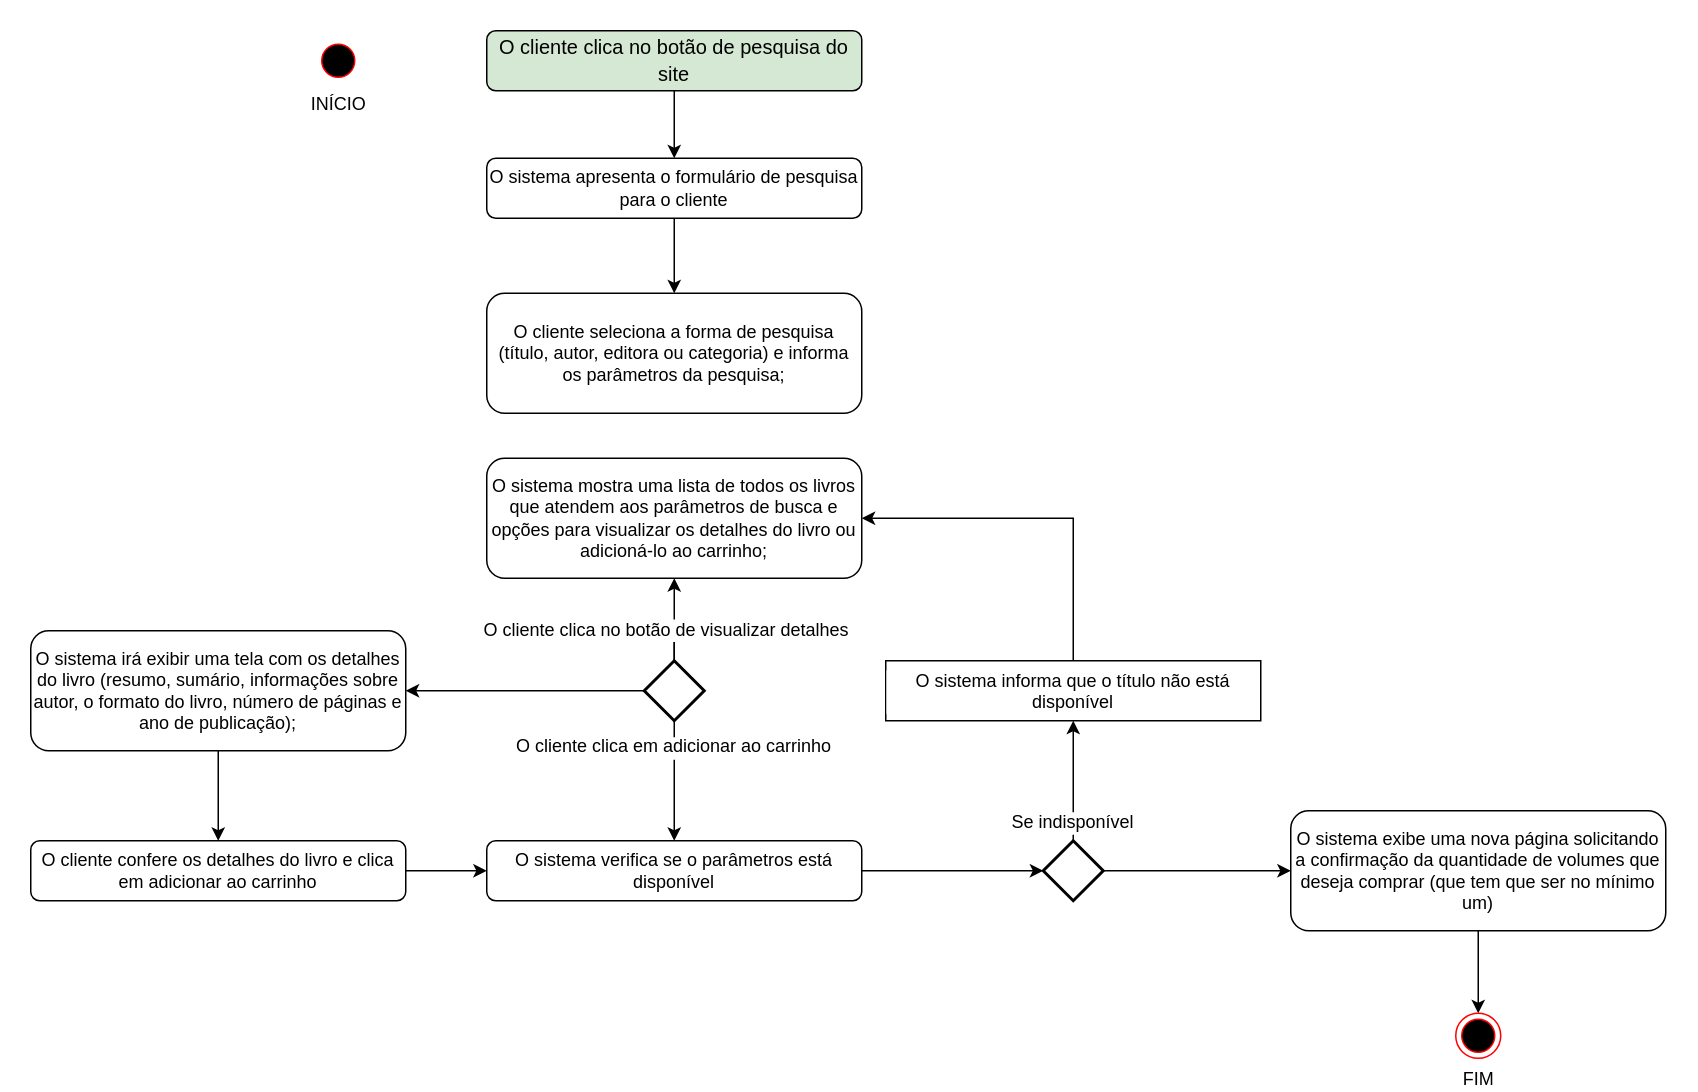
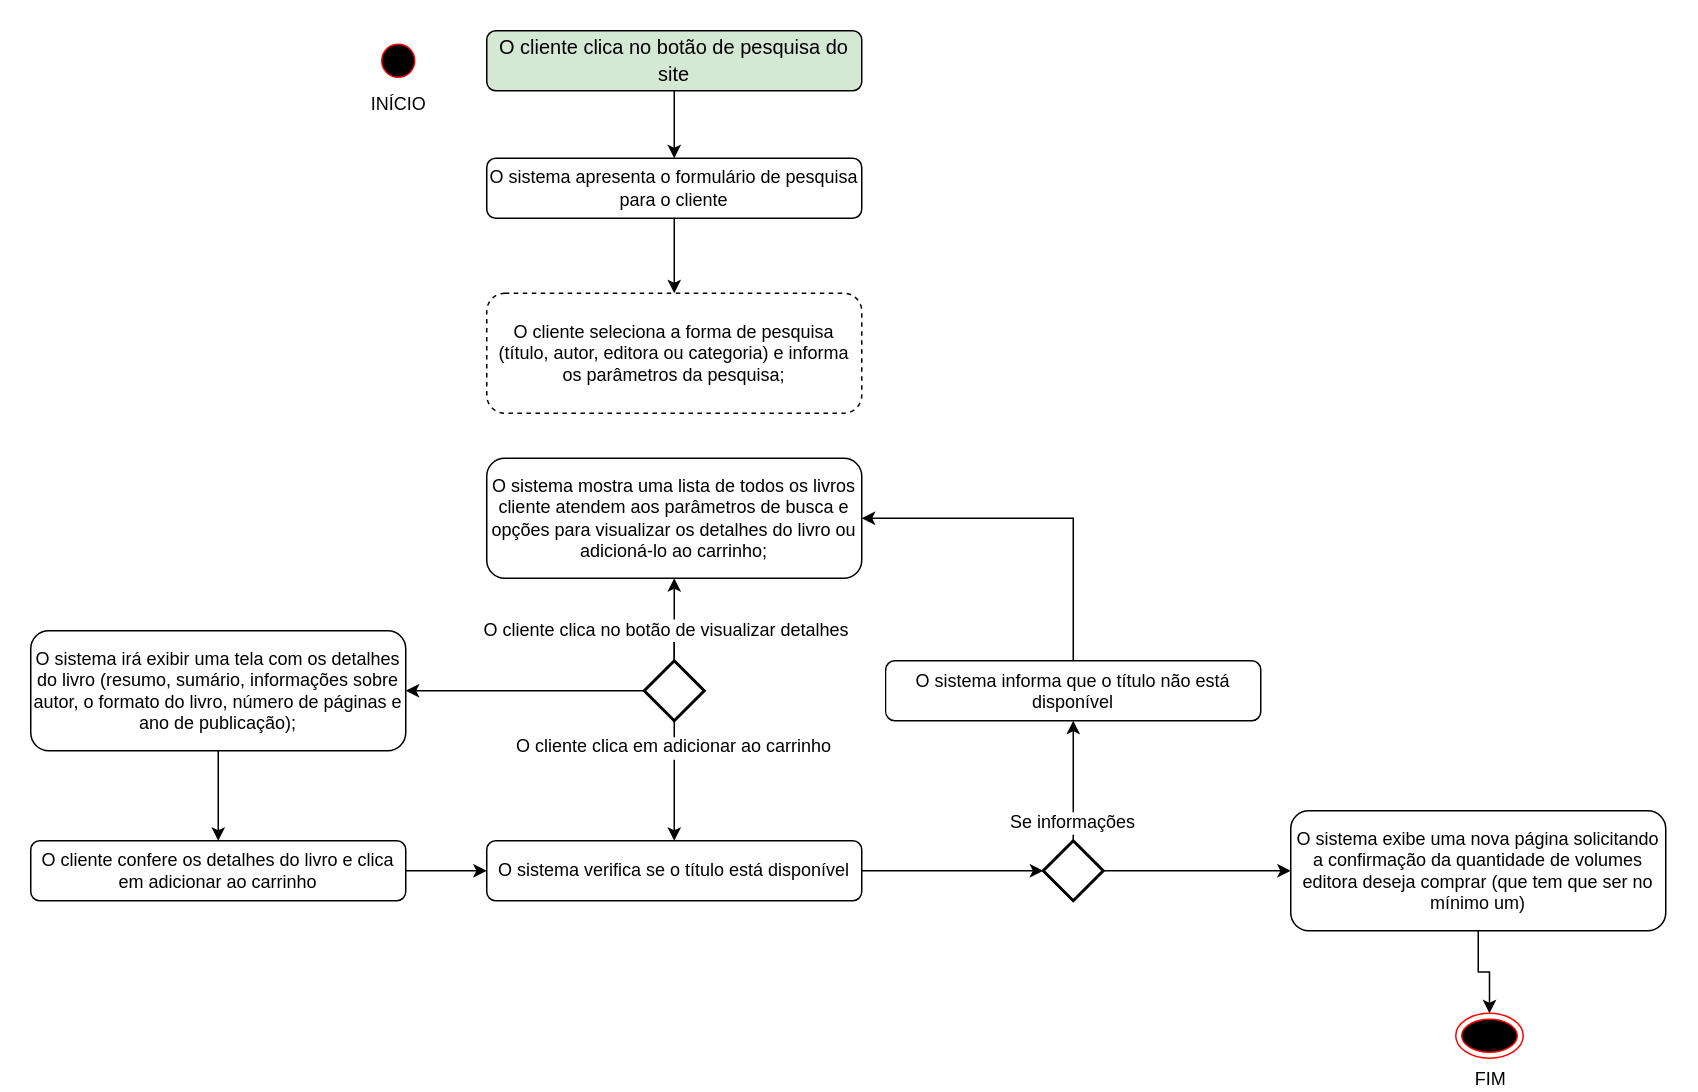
(338, 61) -> (398, 61)
(674, 353) -> (674, 353)
(674, 518) -> (674, 518)
(1073, 691) -> (1073, 691)
(1073, 822) -> (1073, 822)
(674, 871) -> (674, 871)
(1478, 871) -> (1478, 871)
(1478, 1036) -> (1490, 1036)
